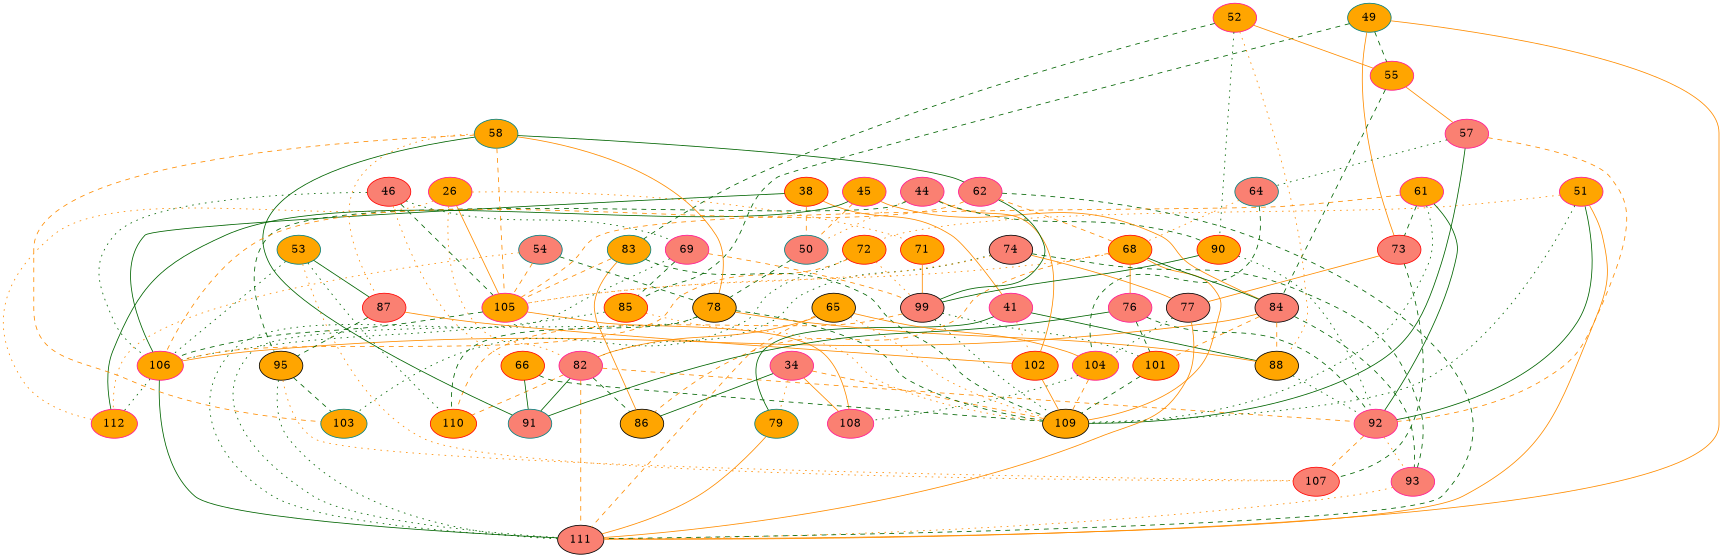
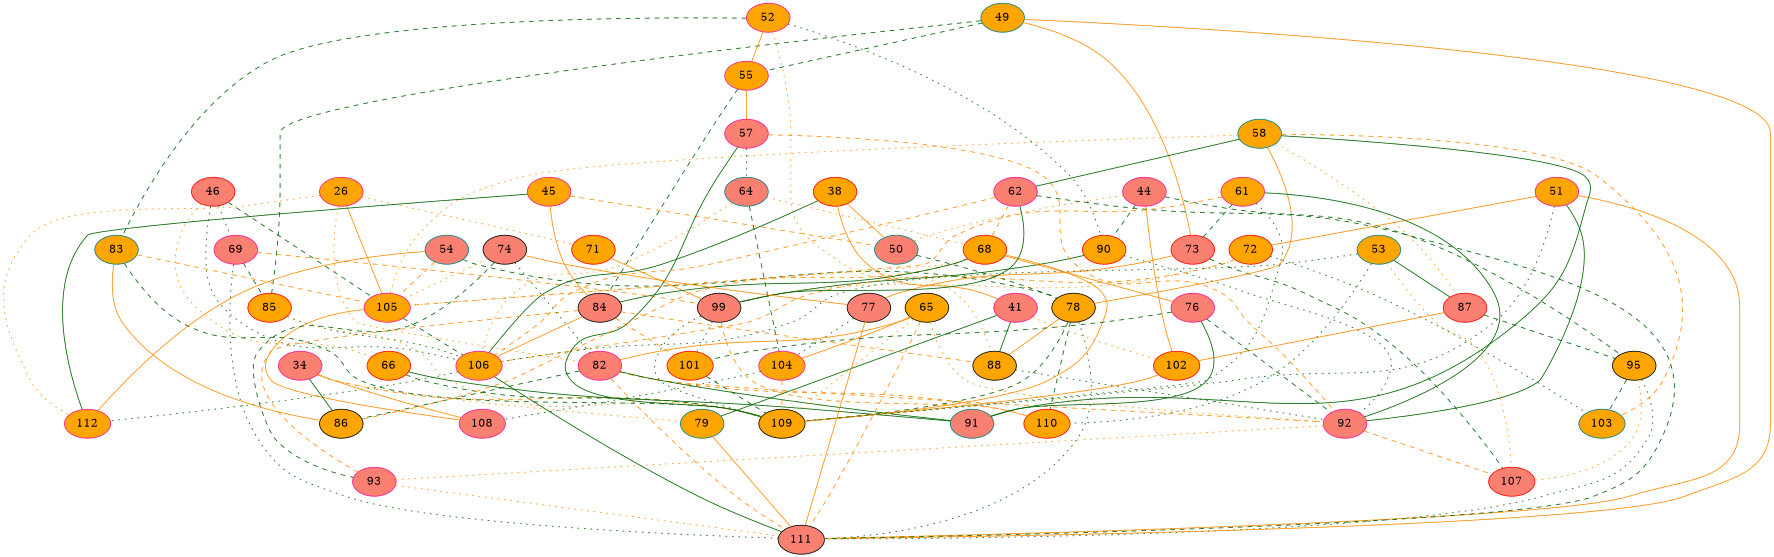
(1288, 211) -> (1417, 218)
(806, 223) -> (858, 214)
(501, 224) -> (809, 153)
none -> (580, 273)
(300, 287) -> (243, 292)
(1379, 375) -> (341, 337)
none -> (1109, 405)
